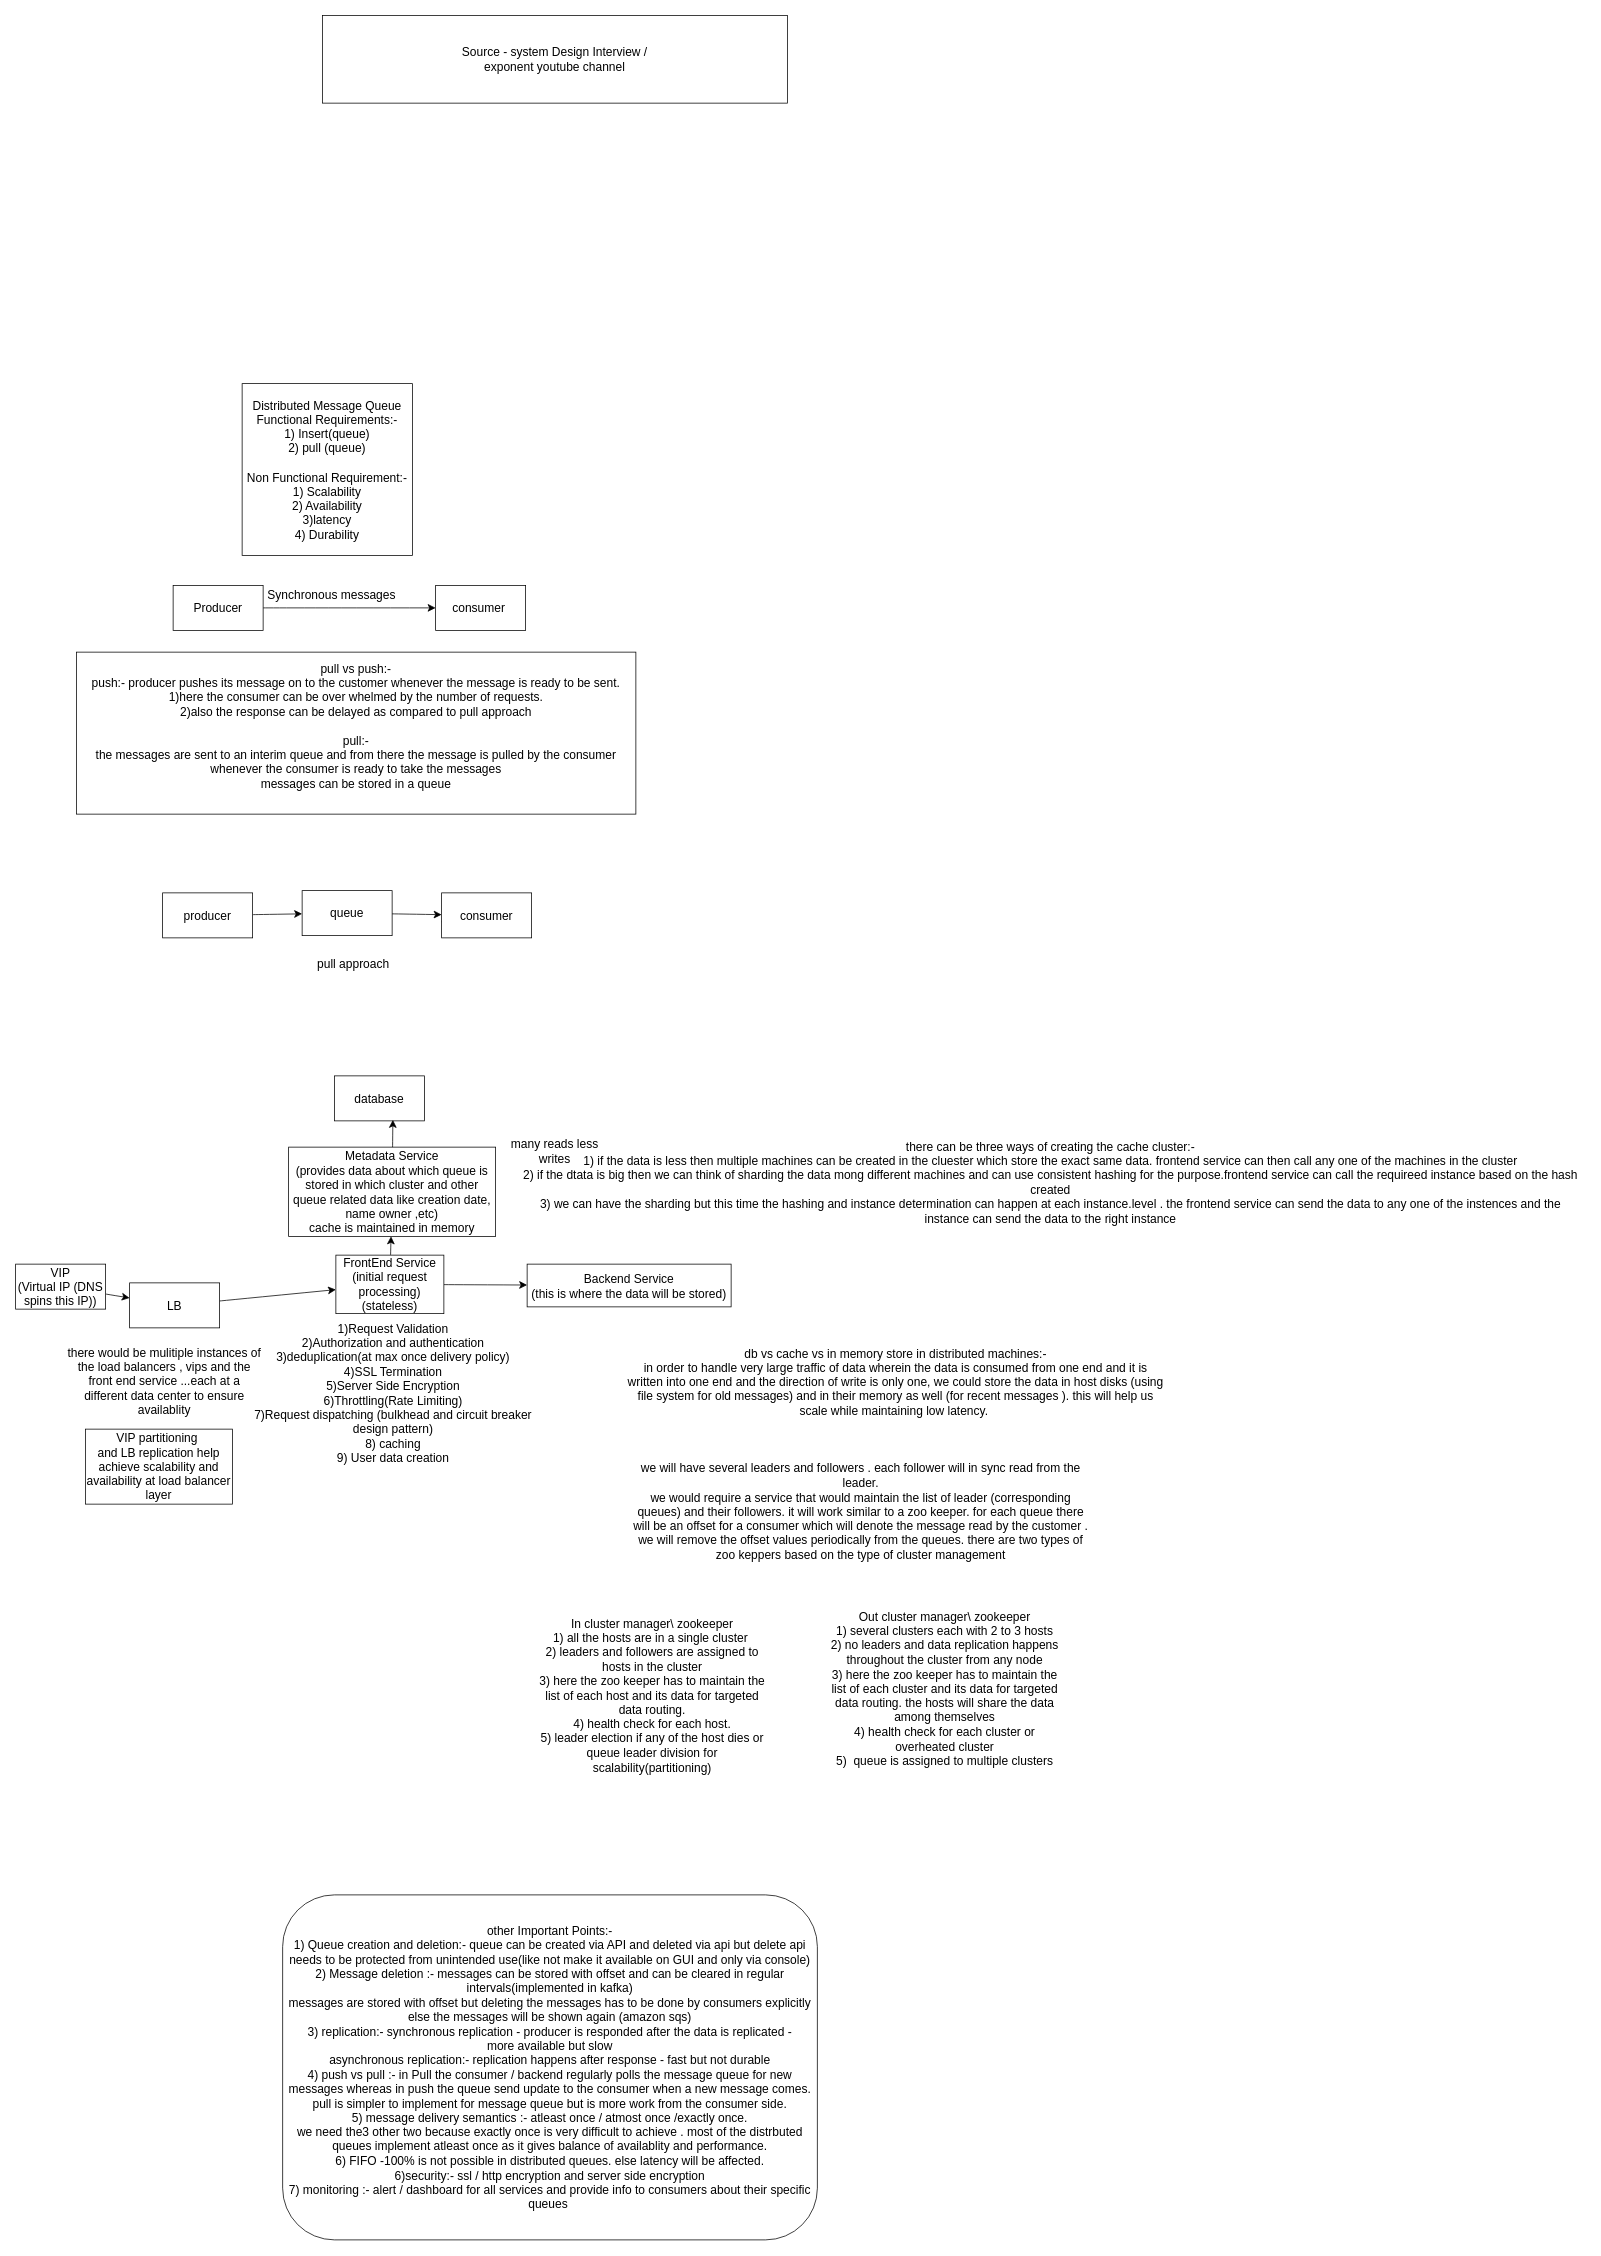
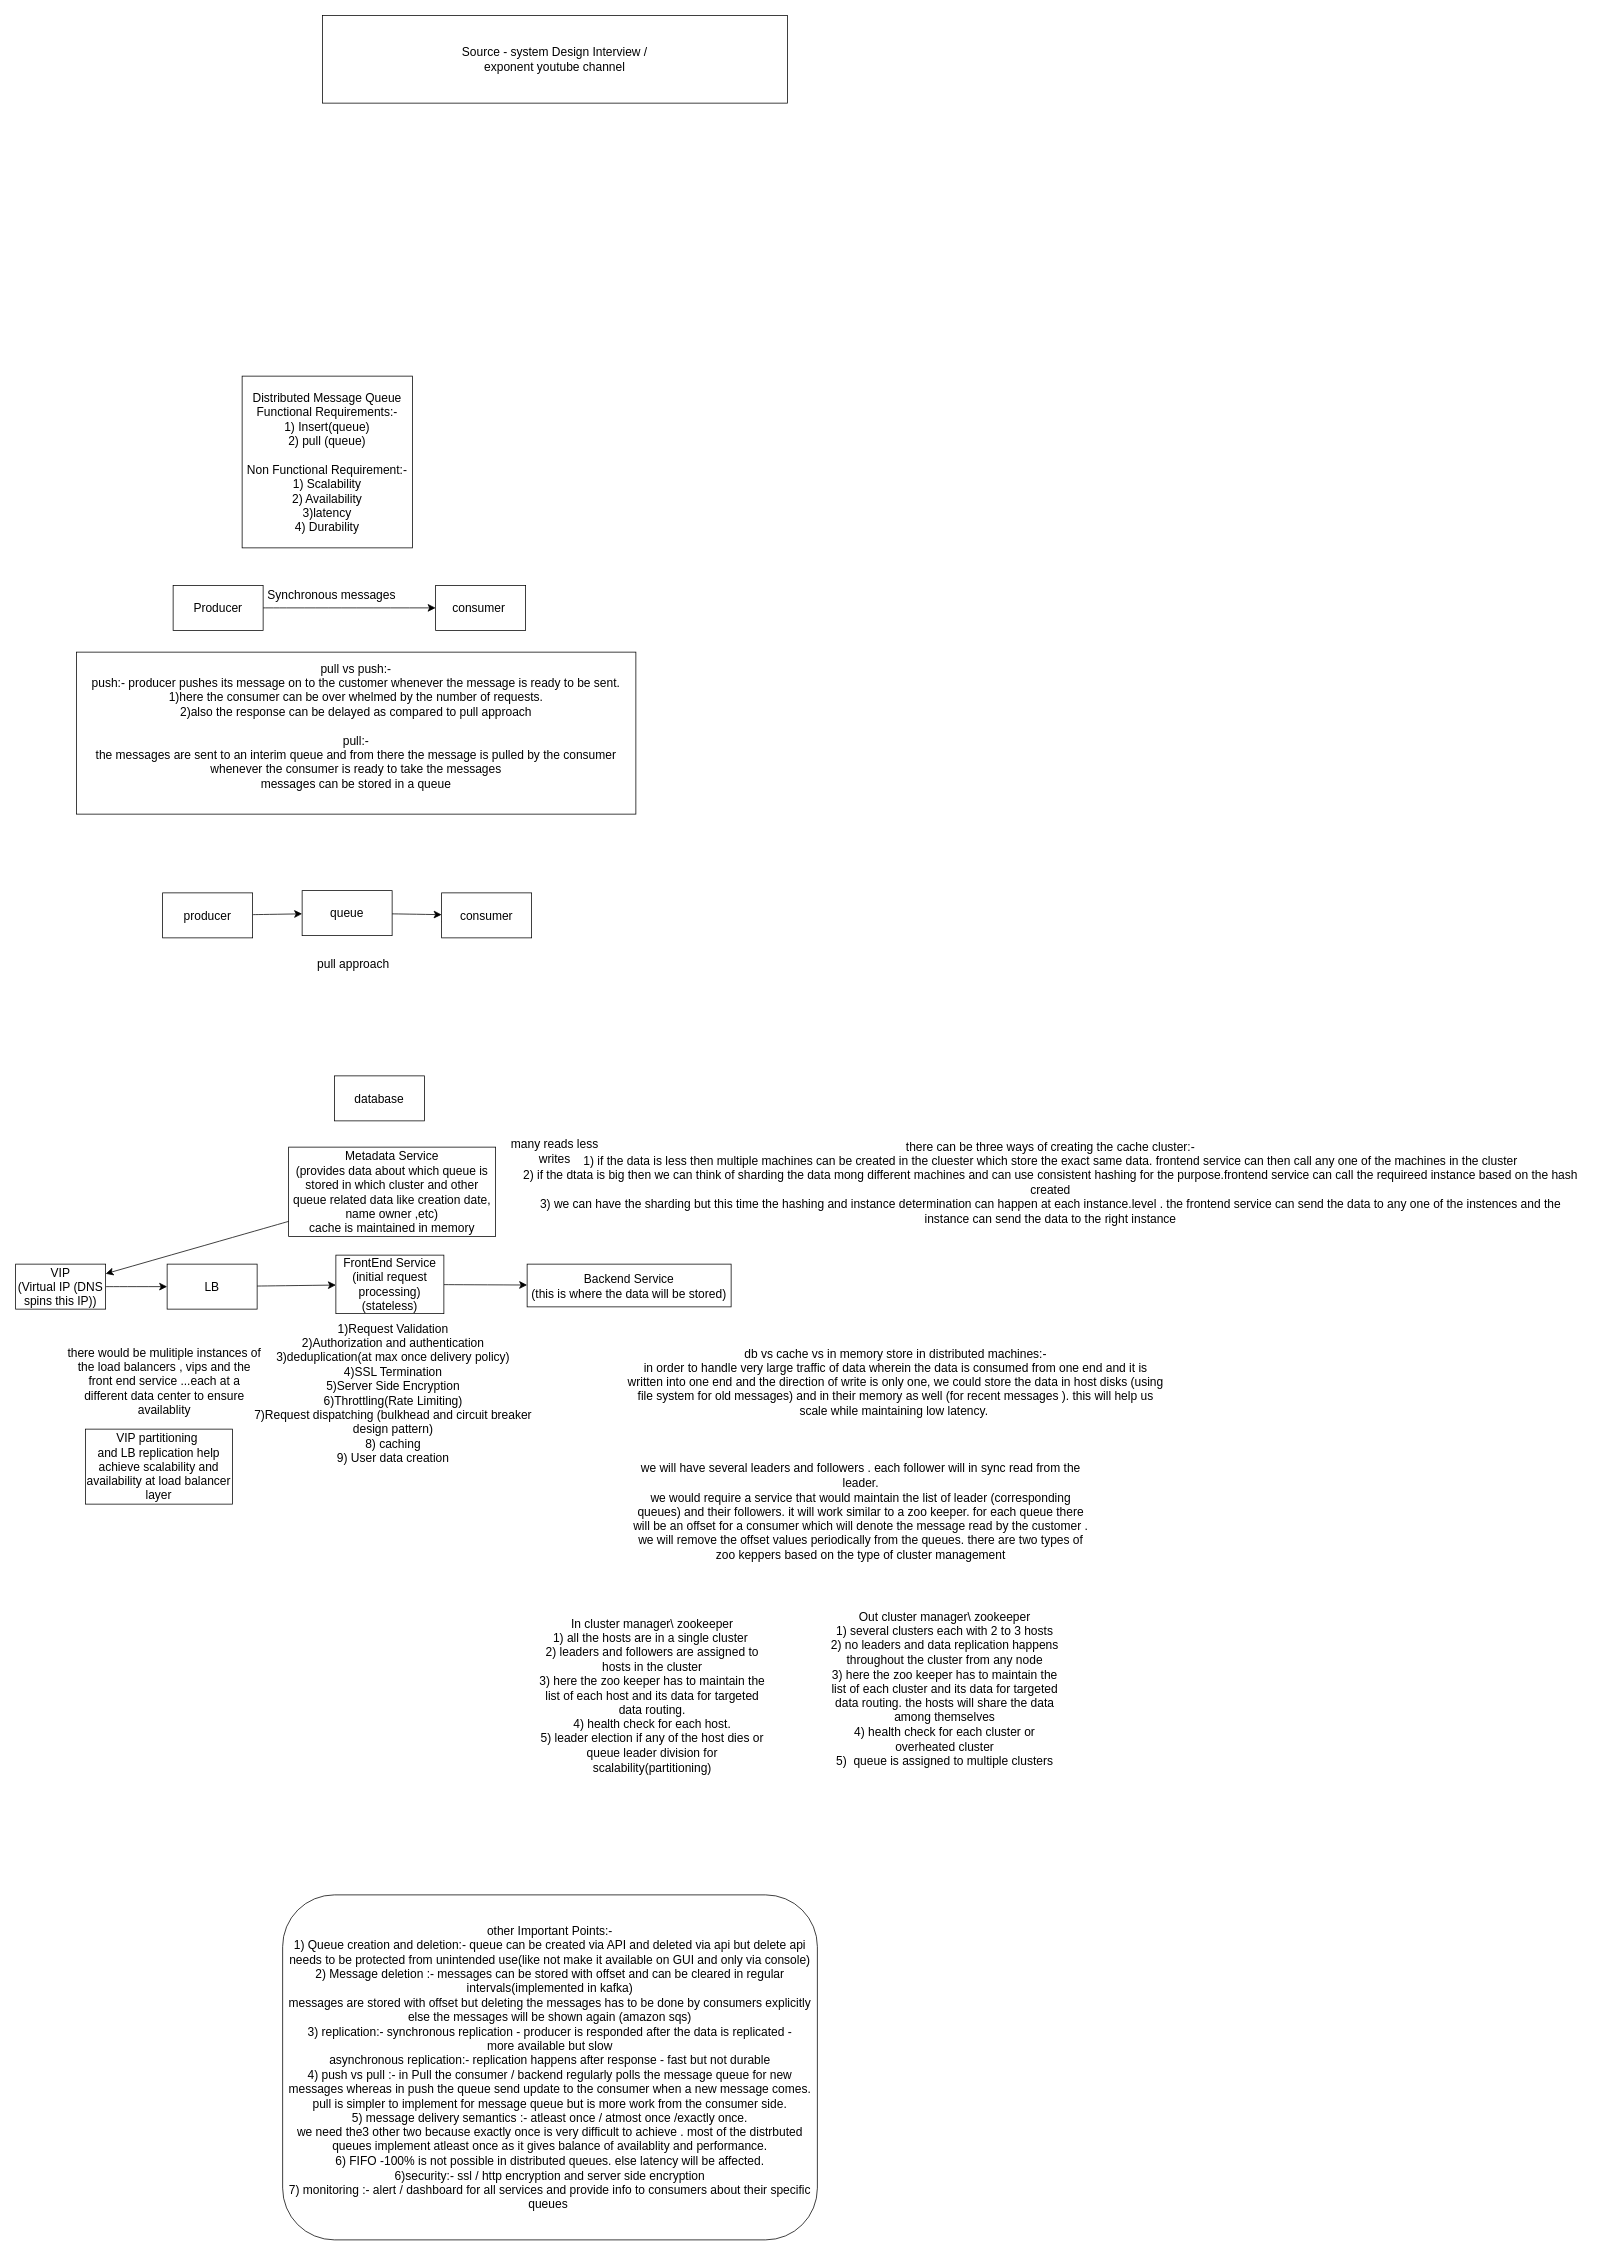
(327, 470) -> (327, 462)
(392, 1137) -> (199, 1247)
(390, 1250) -> none
(174, 1305) -> (212, 1287)
